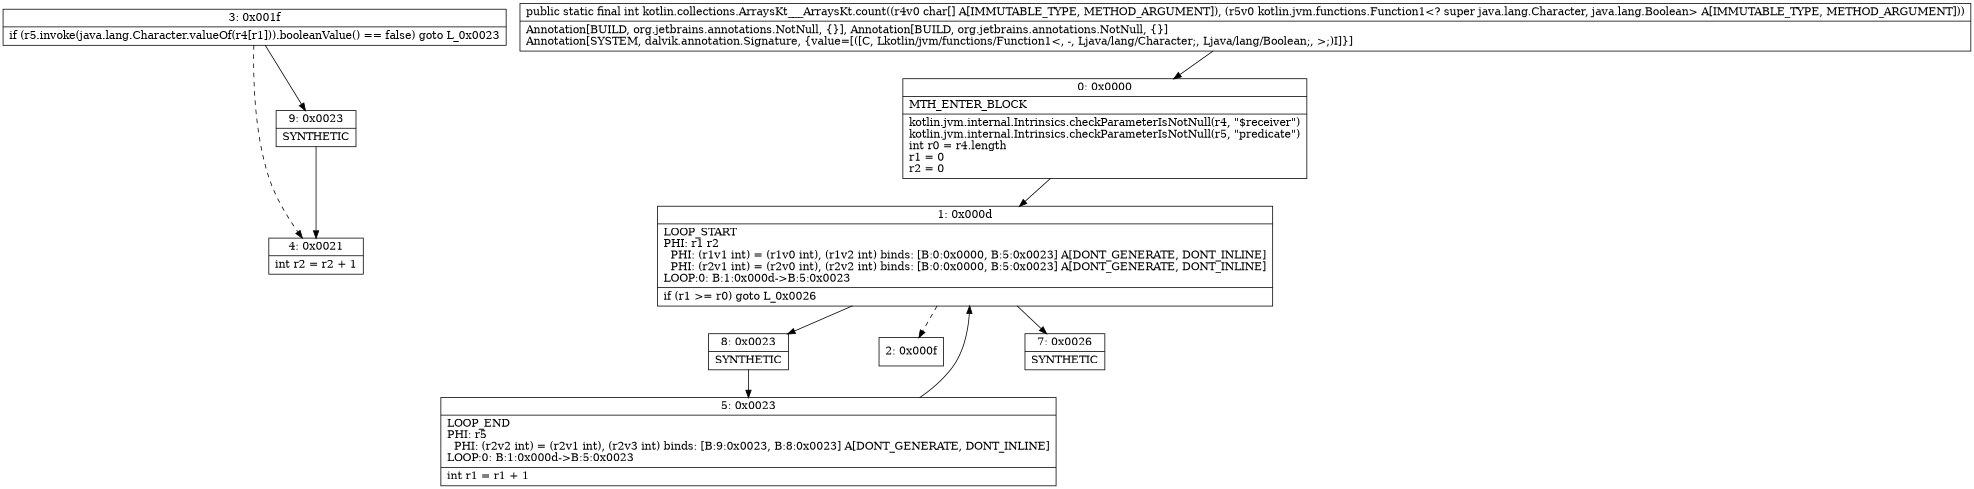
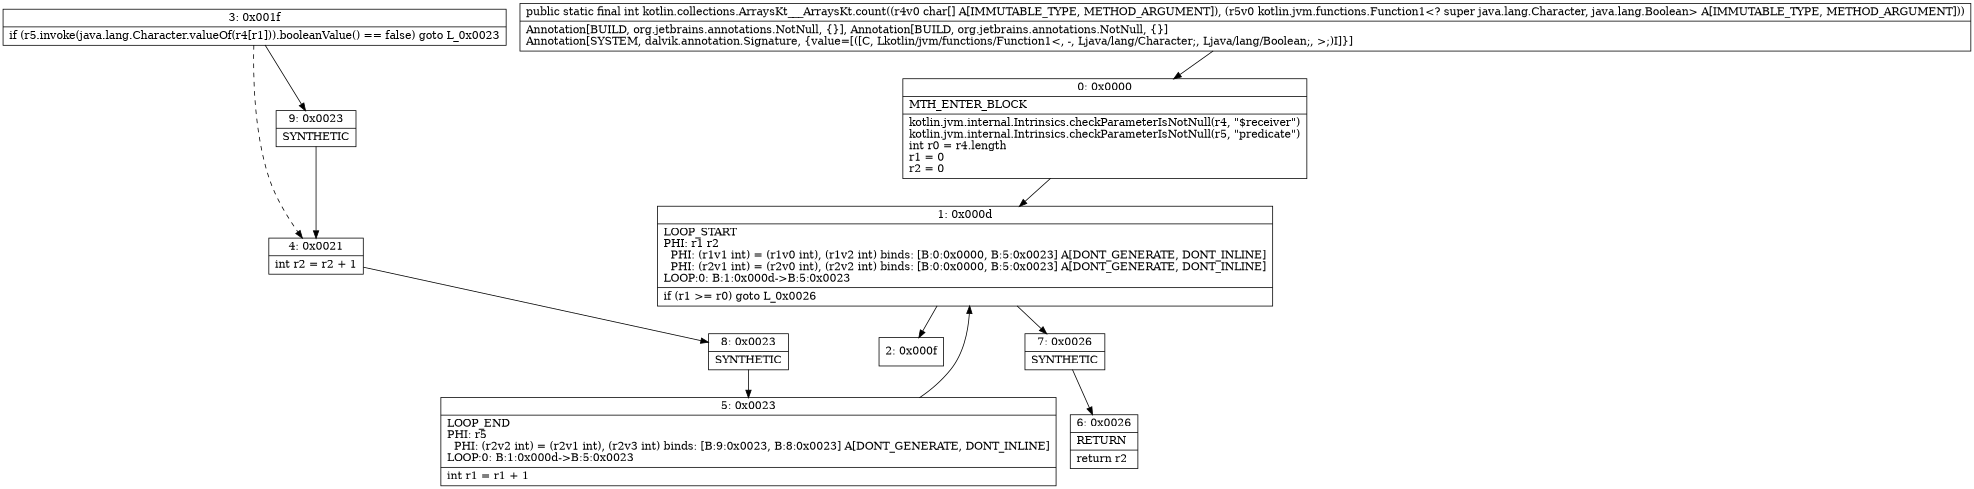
(824, 318) -> (532, 304)
(930, 318) -> (930, 318)
none -> (1104, 442)
